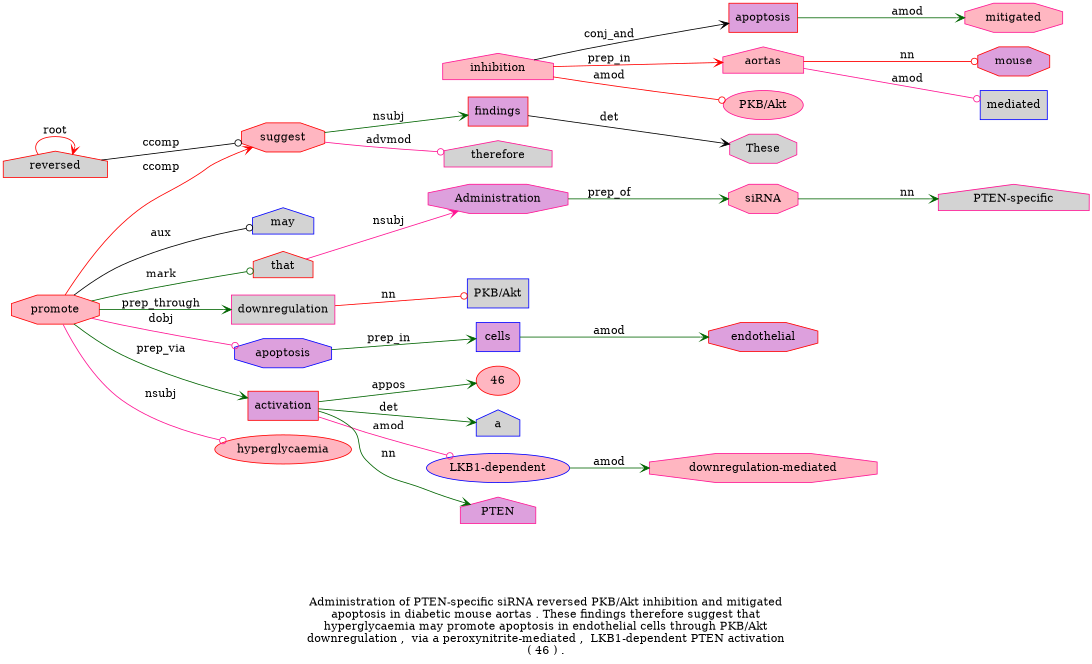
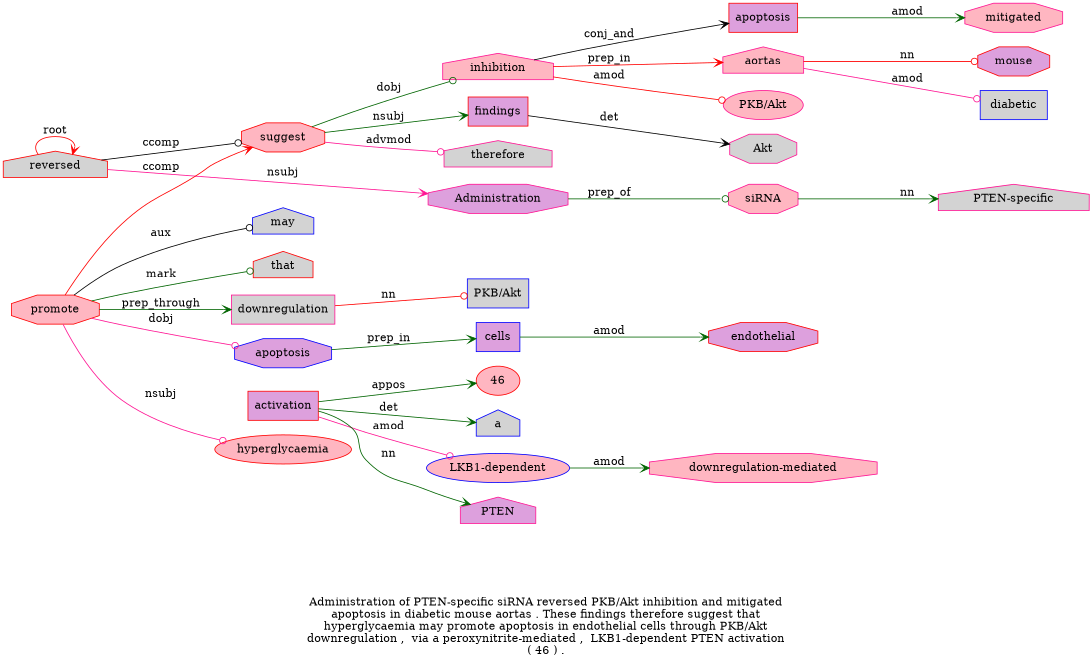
none -> (380, 103)
(1014, 105) -> (1014, 105)
(763, 149) -> (763, 149)
(644, 199) -> (644, 199)
(378, 236) -> (263, 181)
(153, 368) -> none
